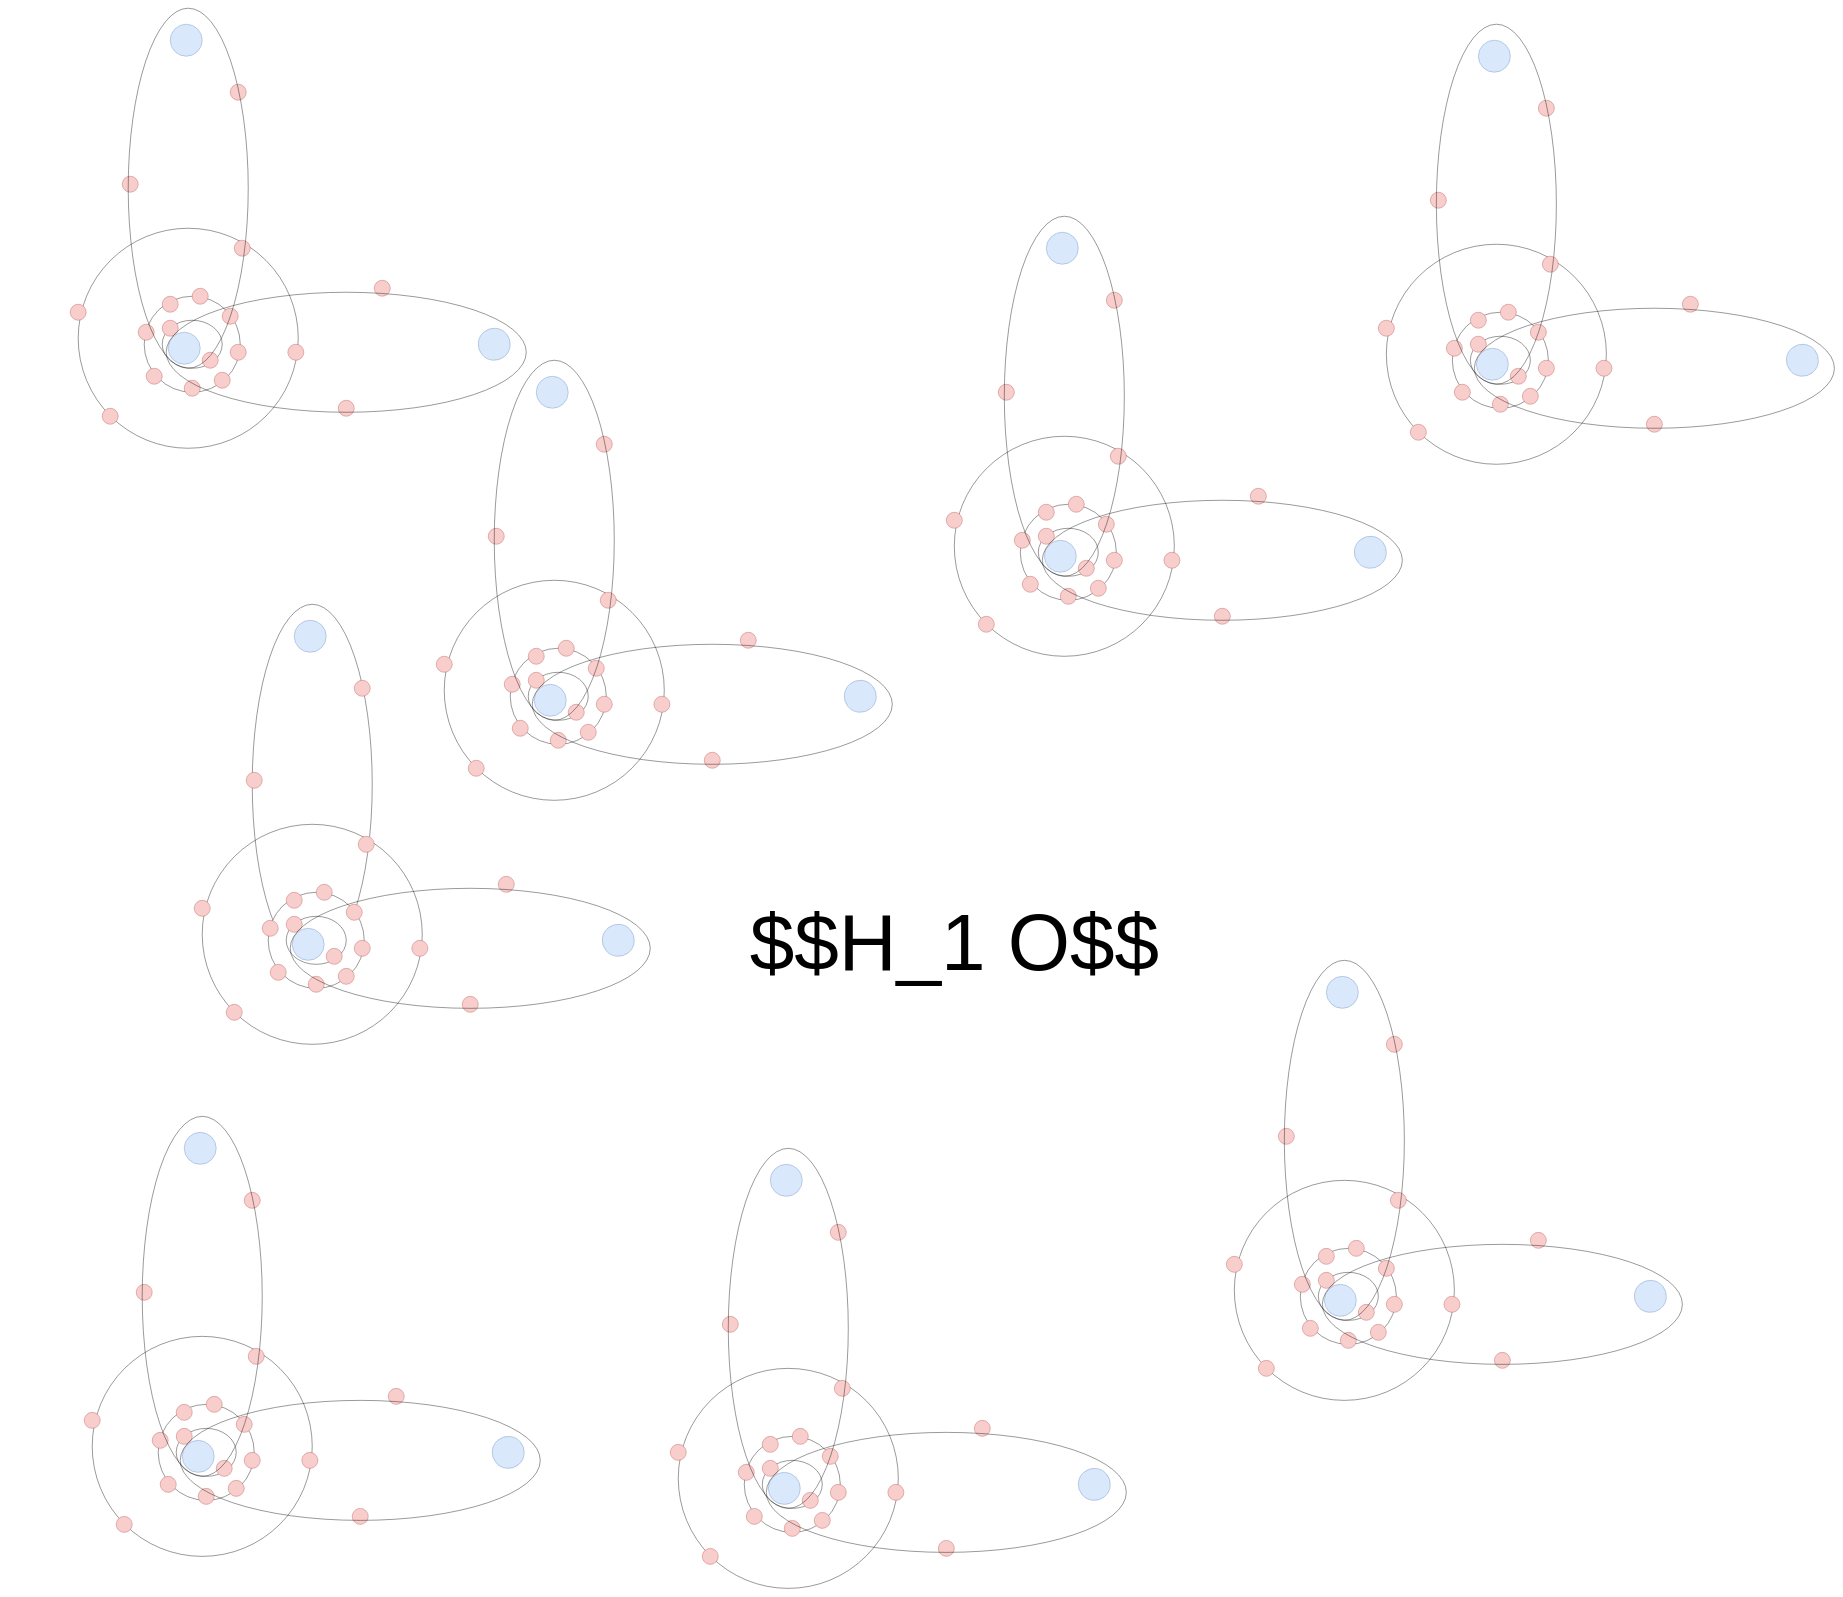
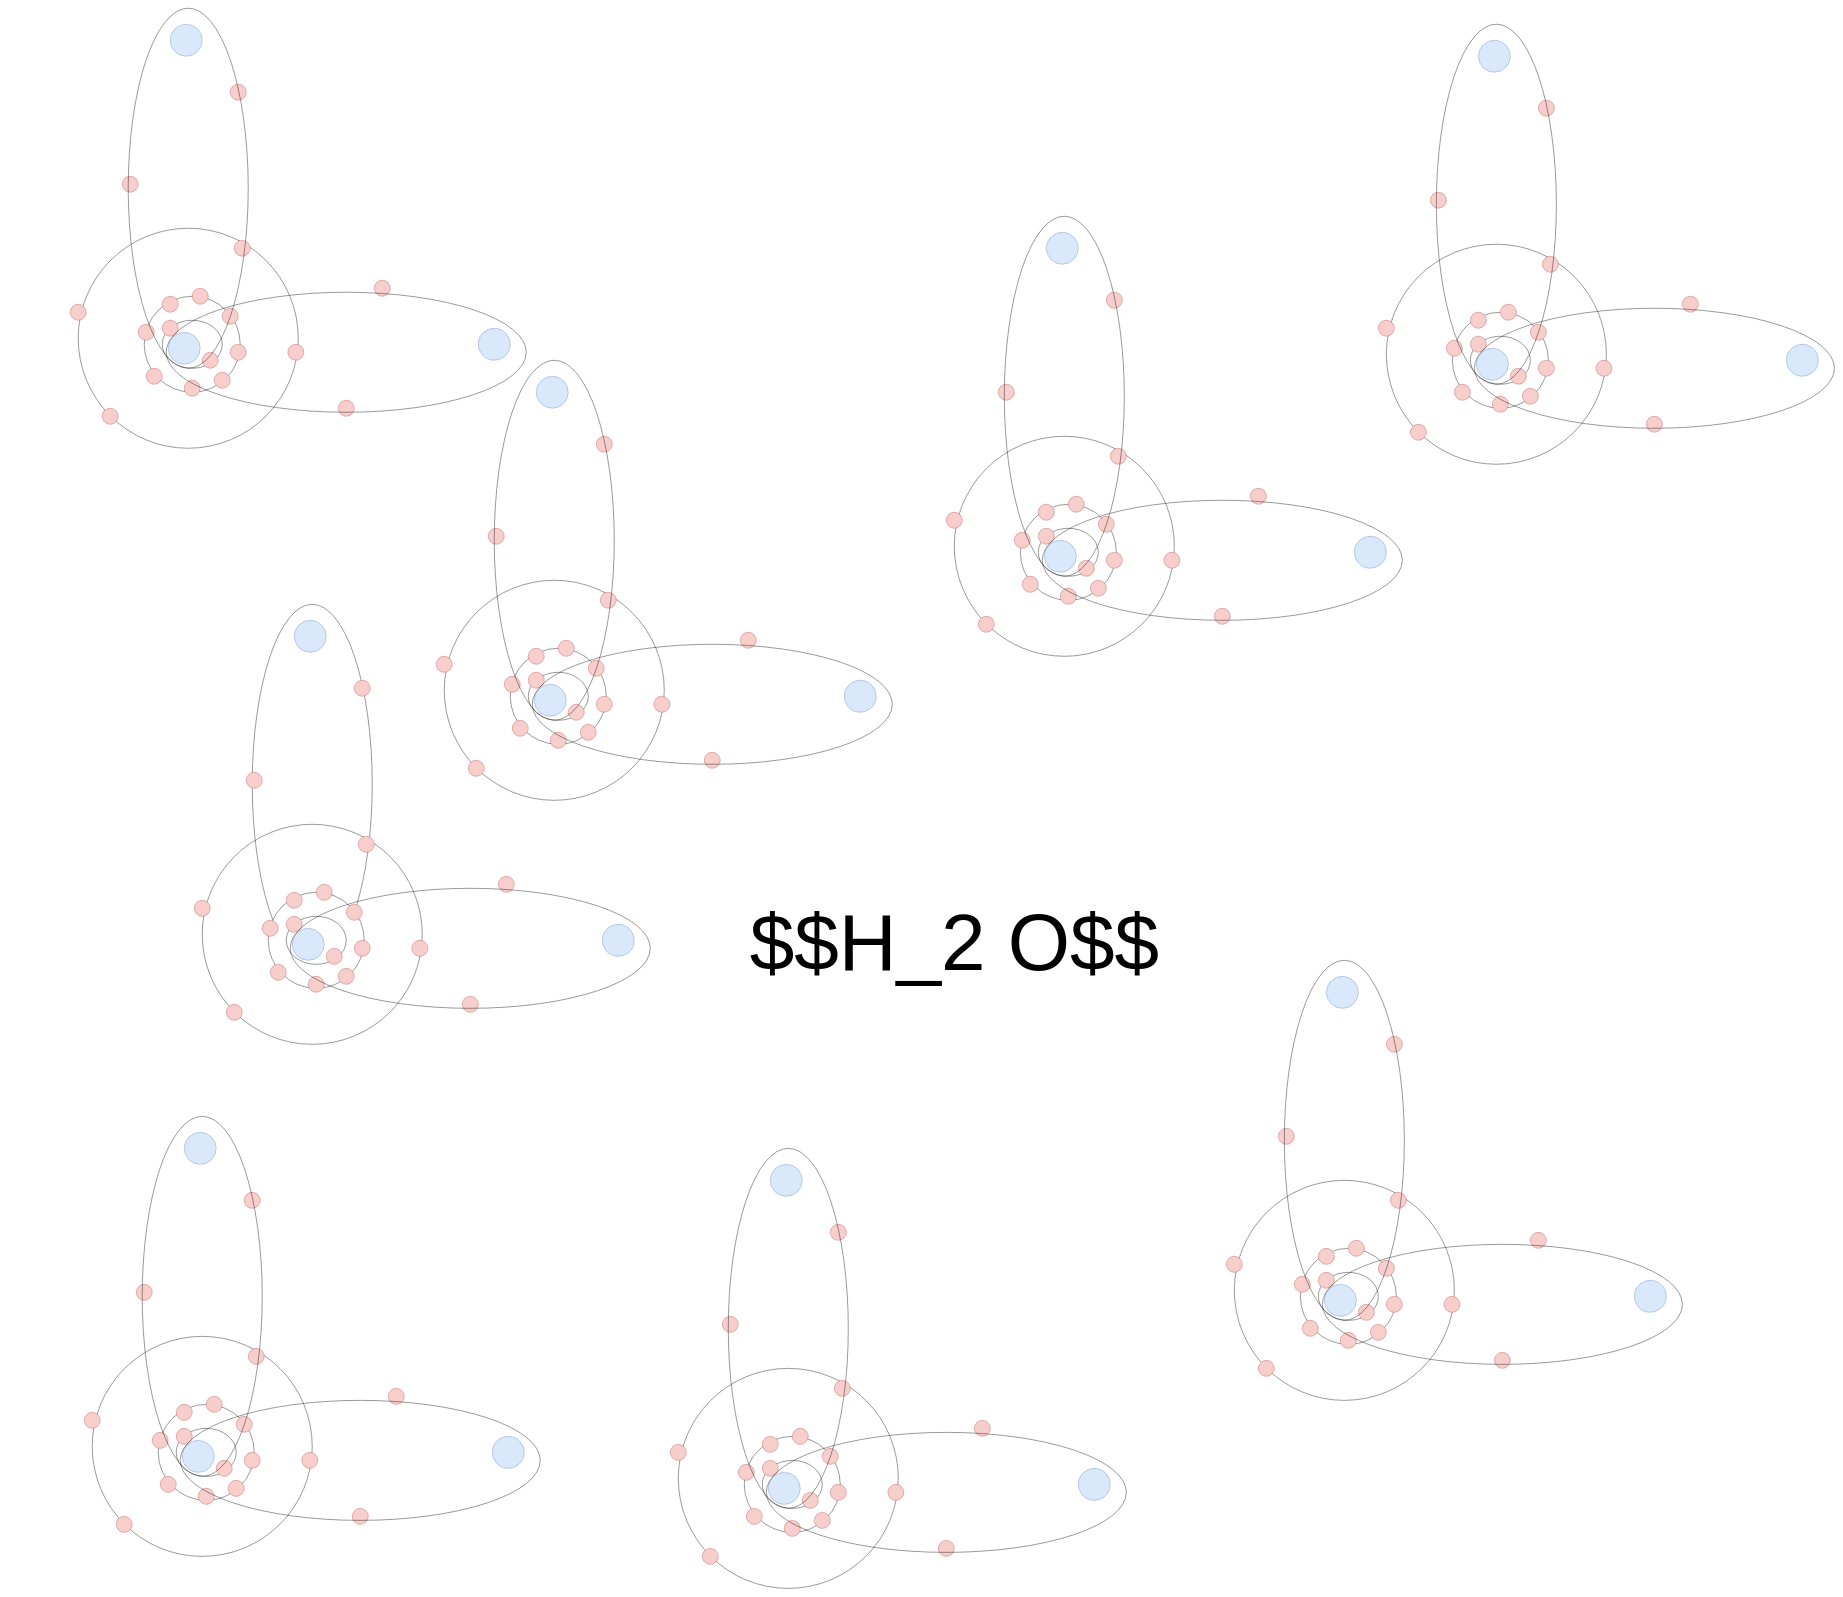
(954, 942) -> (954, 942)
